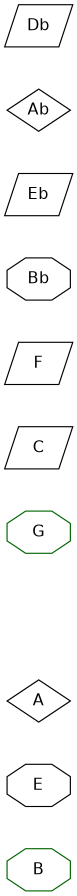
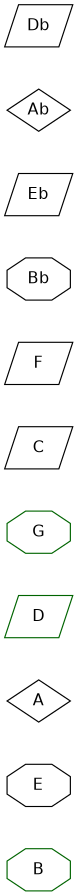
none -> (39, 617)
